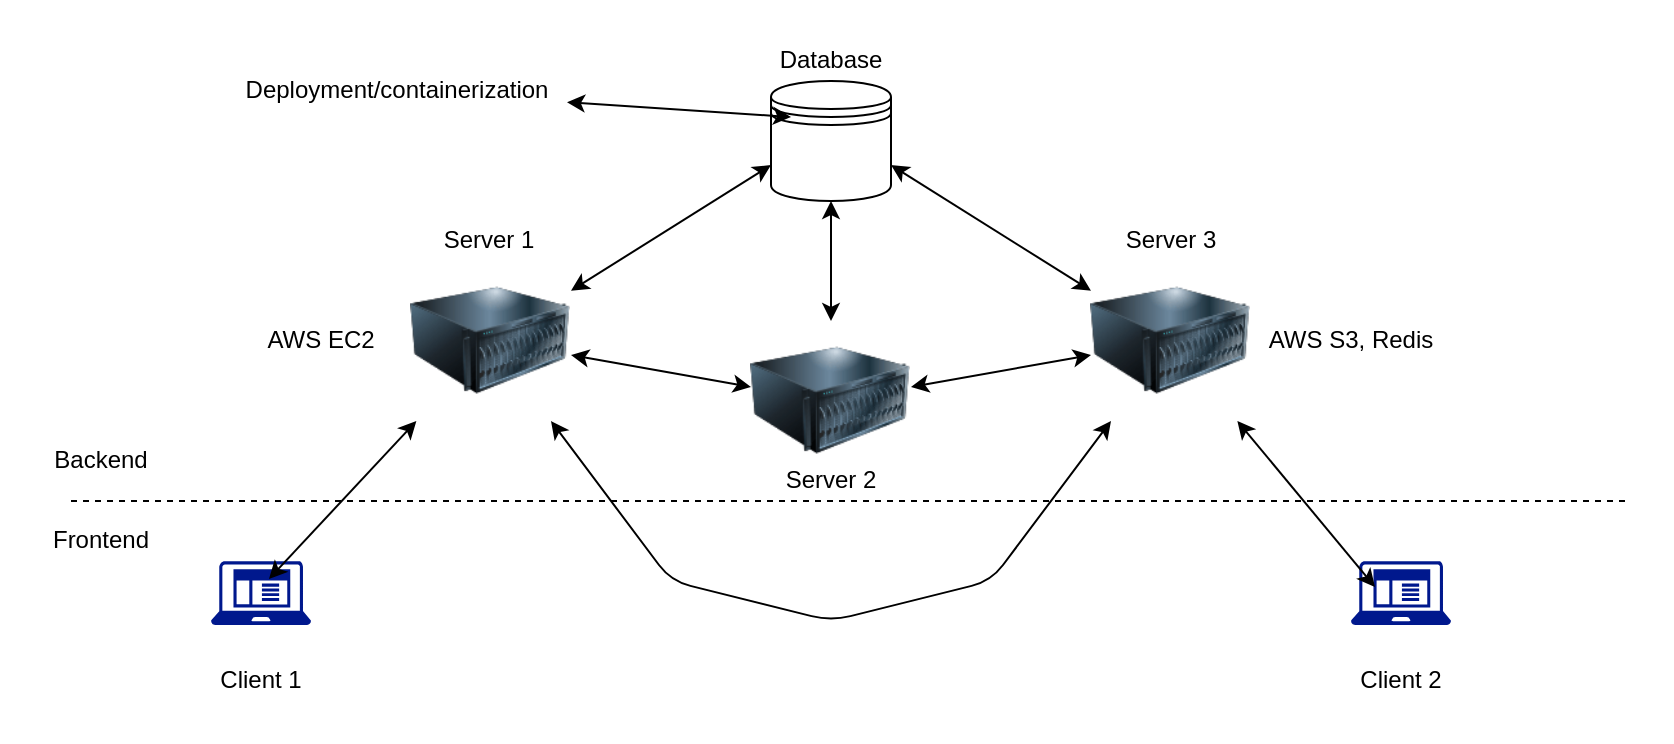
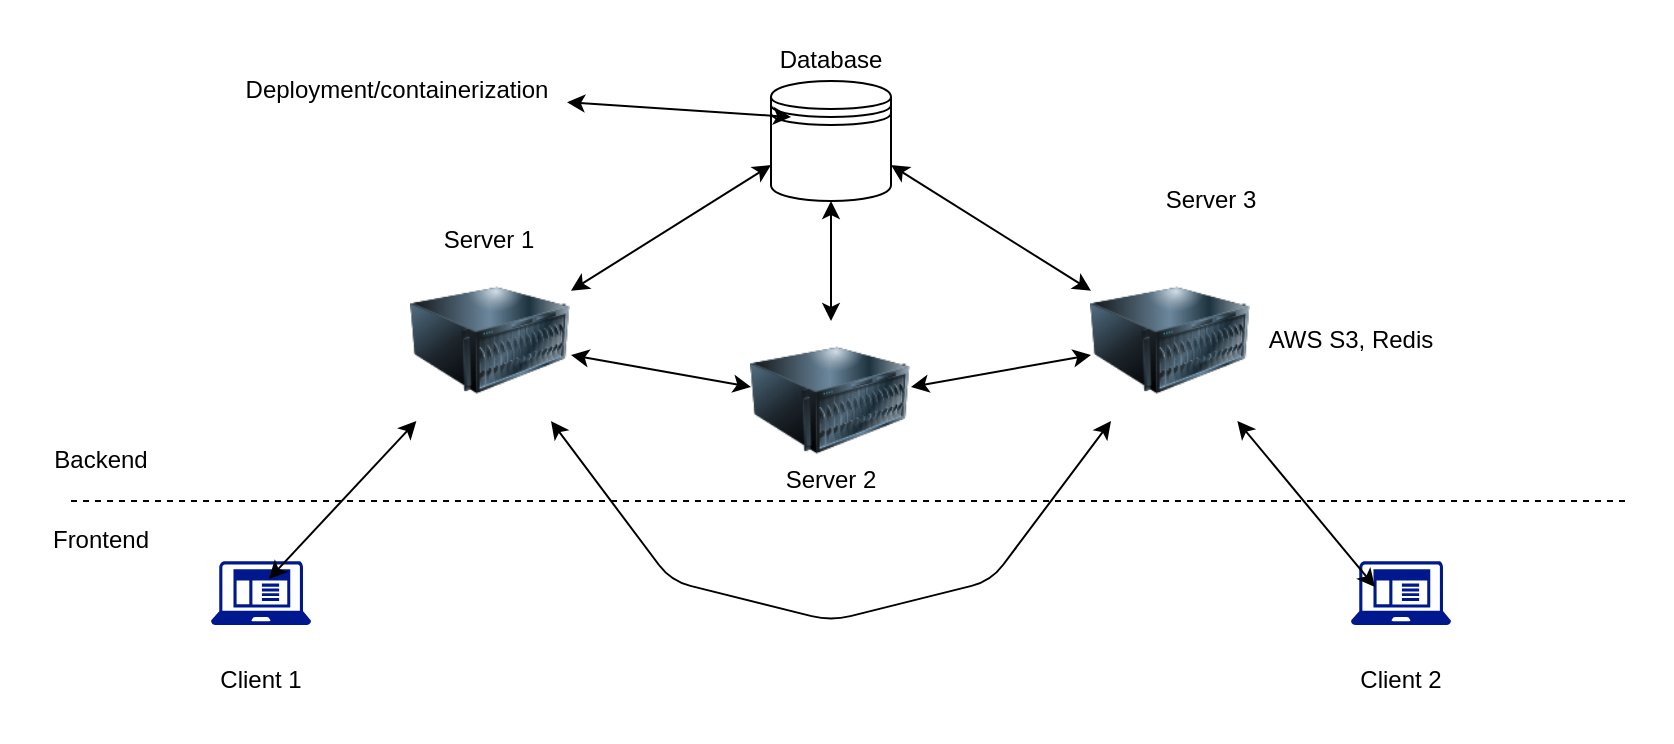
(1171, 241) -> (1211, 201)
(321, 341) -> none
